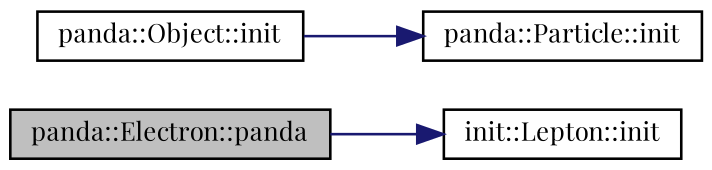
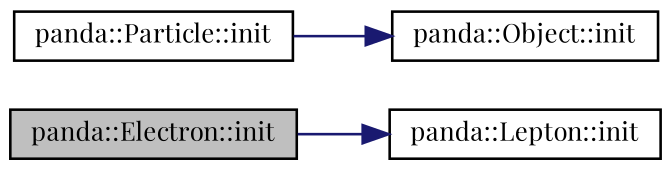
(351, 36) -> (329, 36)
(170, 134) -> (154, 134)
(563, 134) -> (525, 134)
